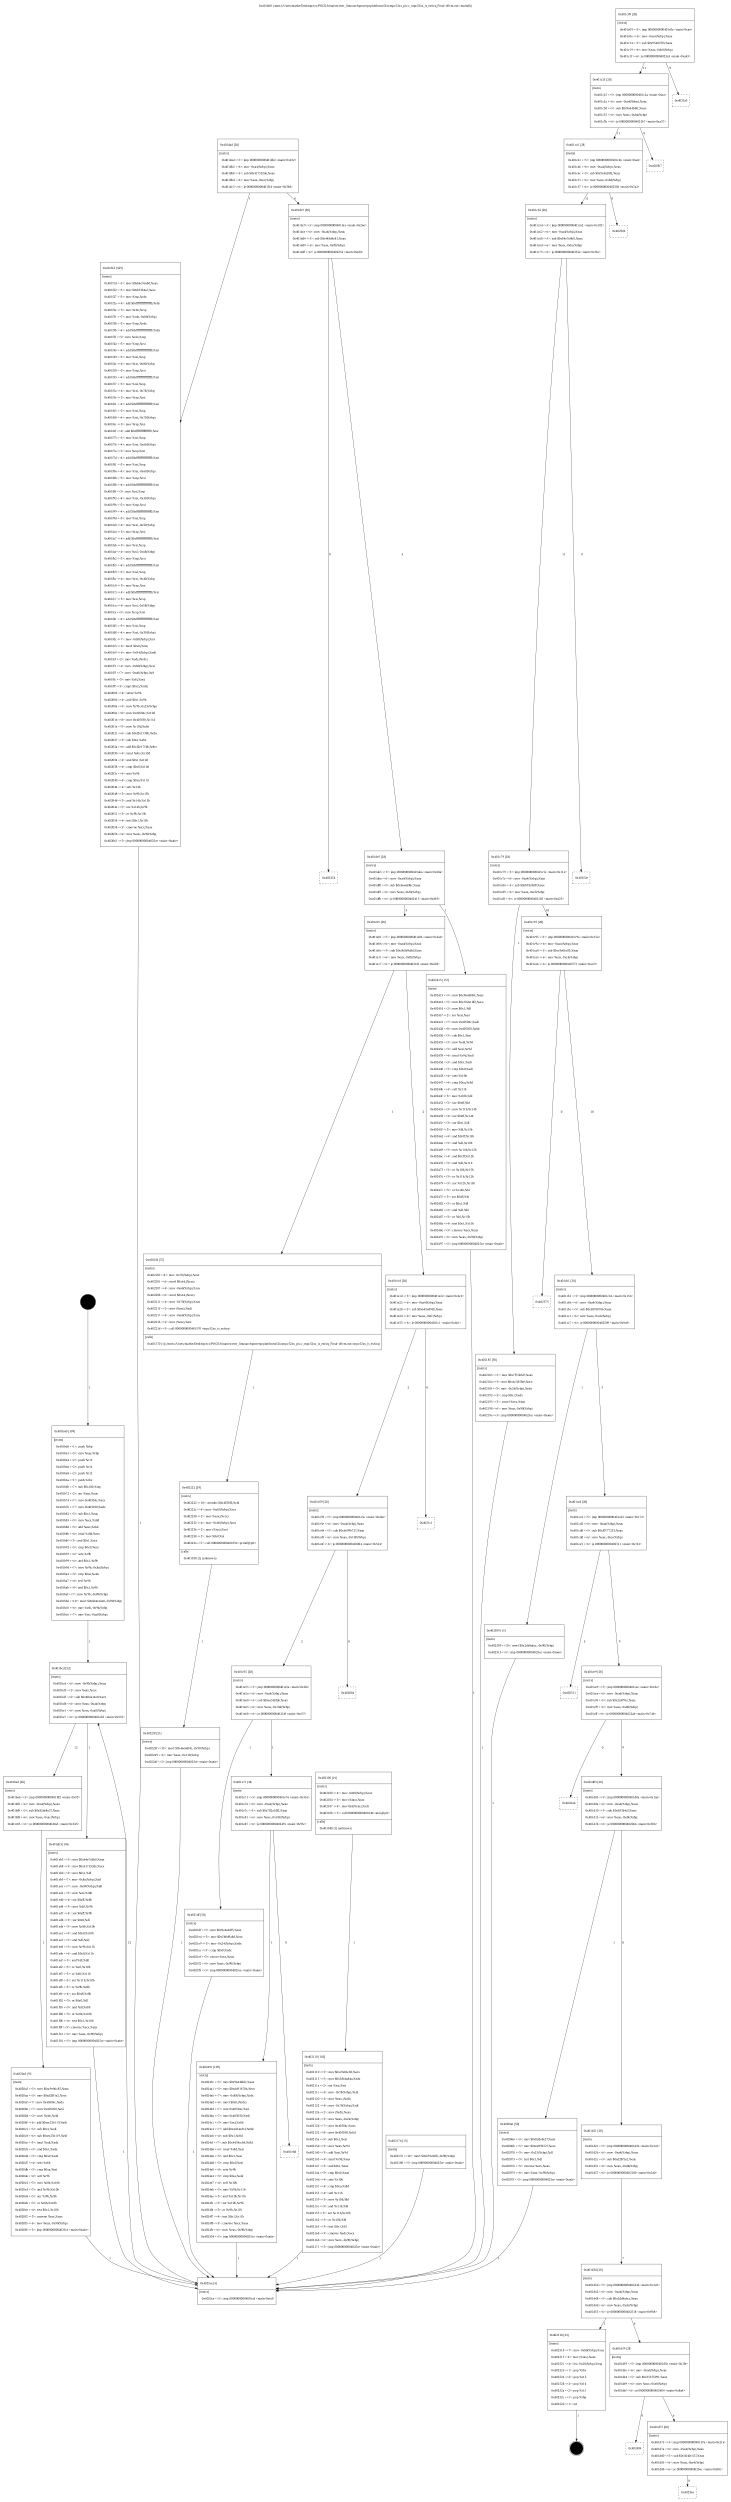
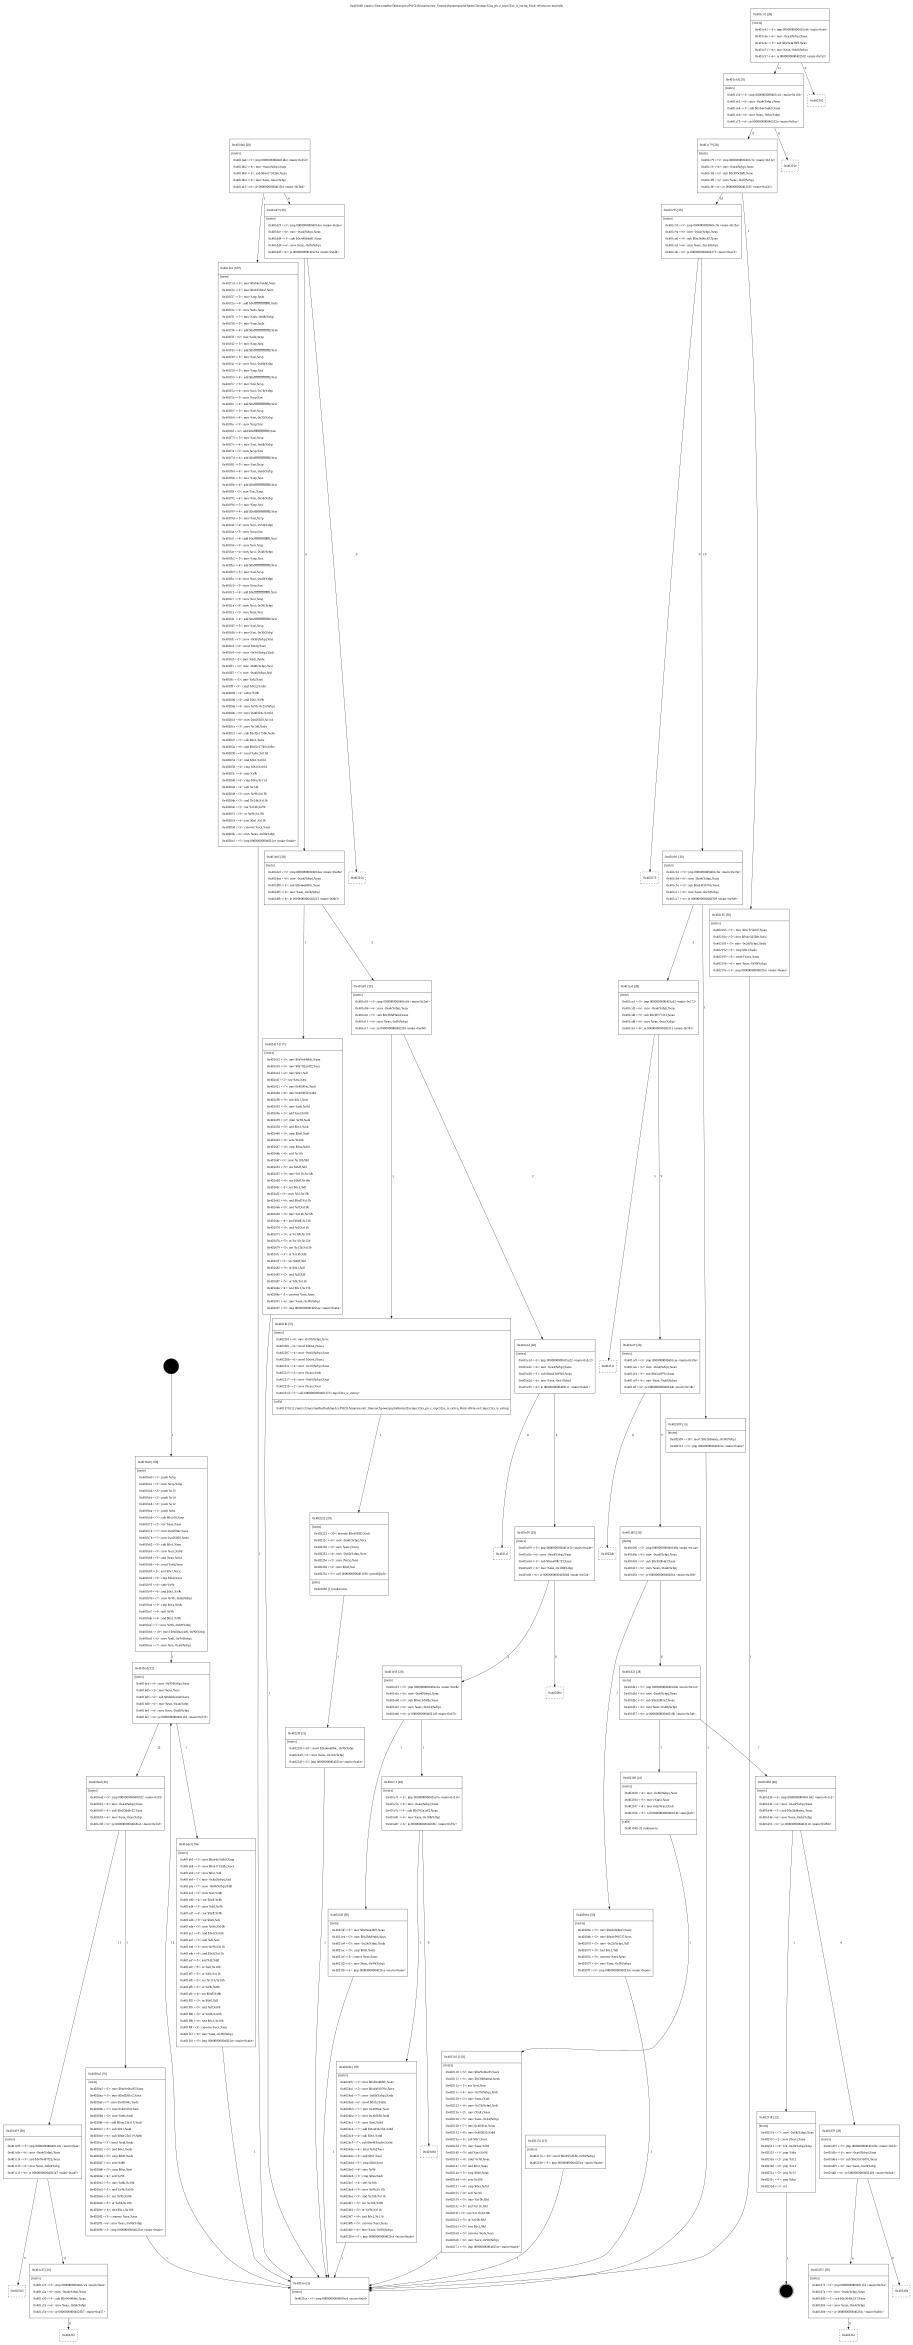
(617, 132) -> none
none -> (659, 1745)
none -> (84, 1977)
